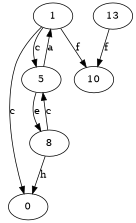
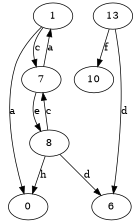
(71, 45) -> none
(41, 80) -> (41, 80)
(12, 111) -> (12, 111)
none -> (111, 207)
